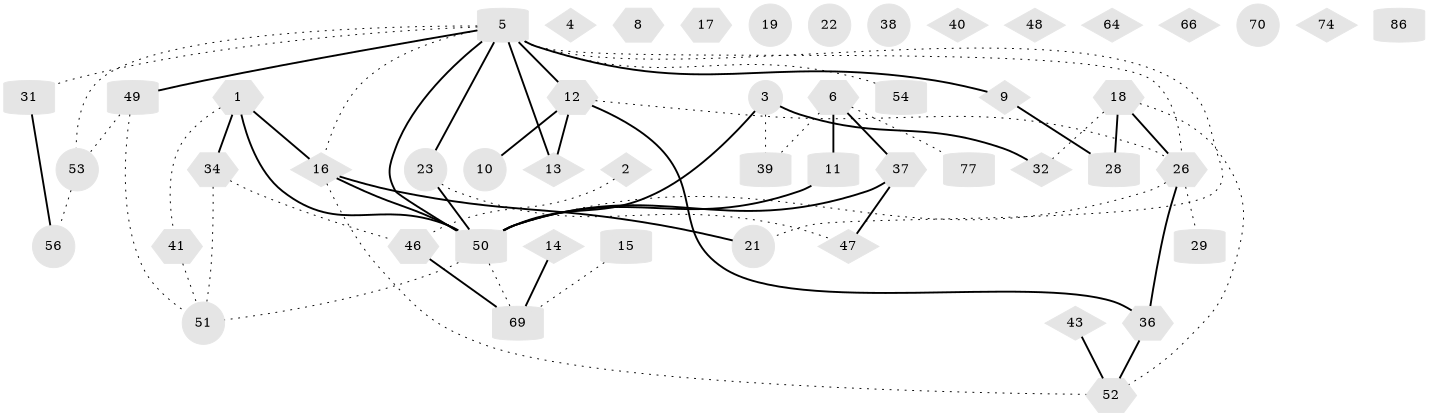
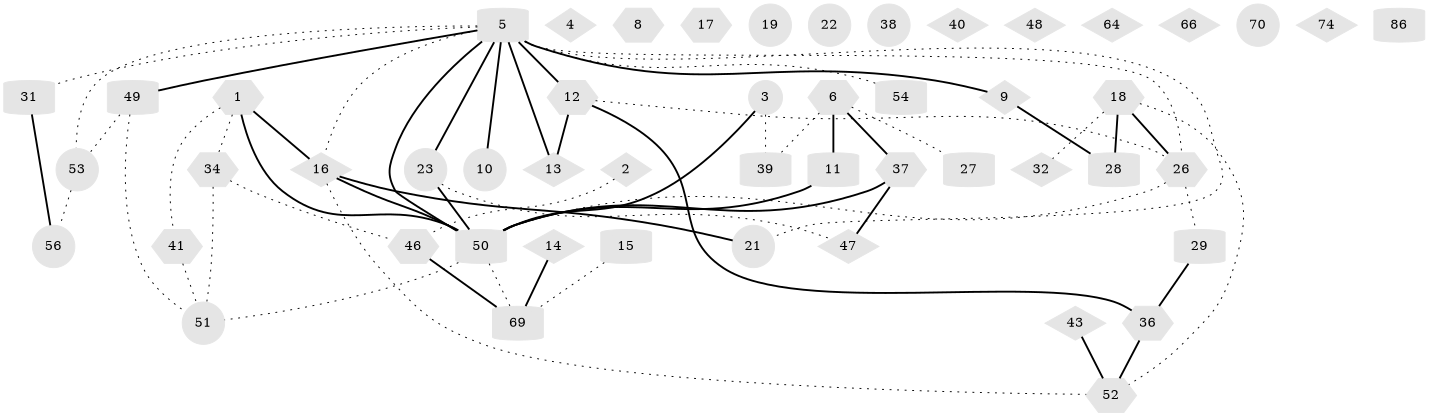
(917, 132) -> none
(529, 133) -> (494, 95)
(226, 134) -> (226, 134)
(969, 170) -> (969, 170)
(1161, 246) -> (1174, 285)
